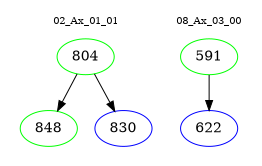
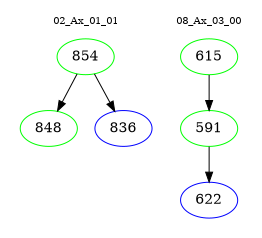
(86, 57) -> (86, 57)
none -> (209, 57)
(123, 128) -> (123, 128)
